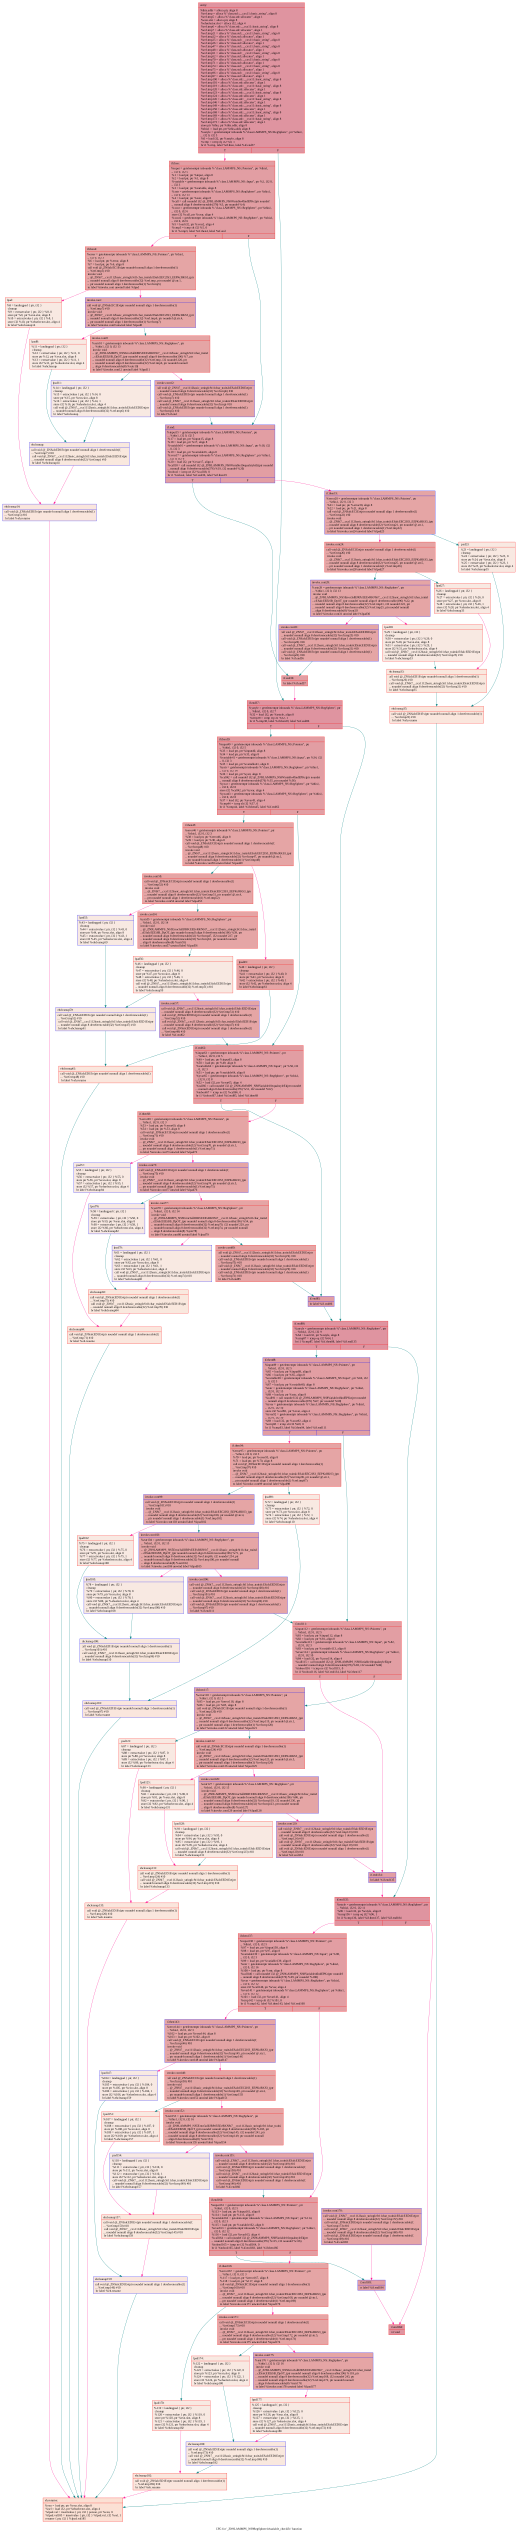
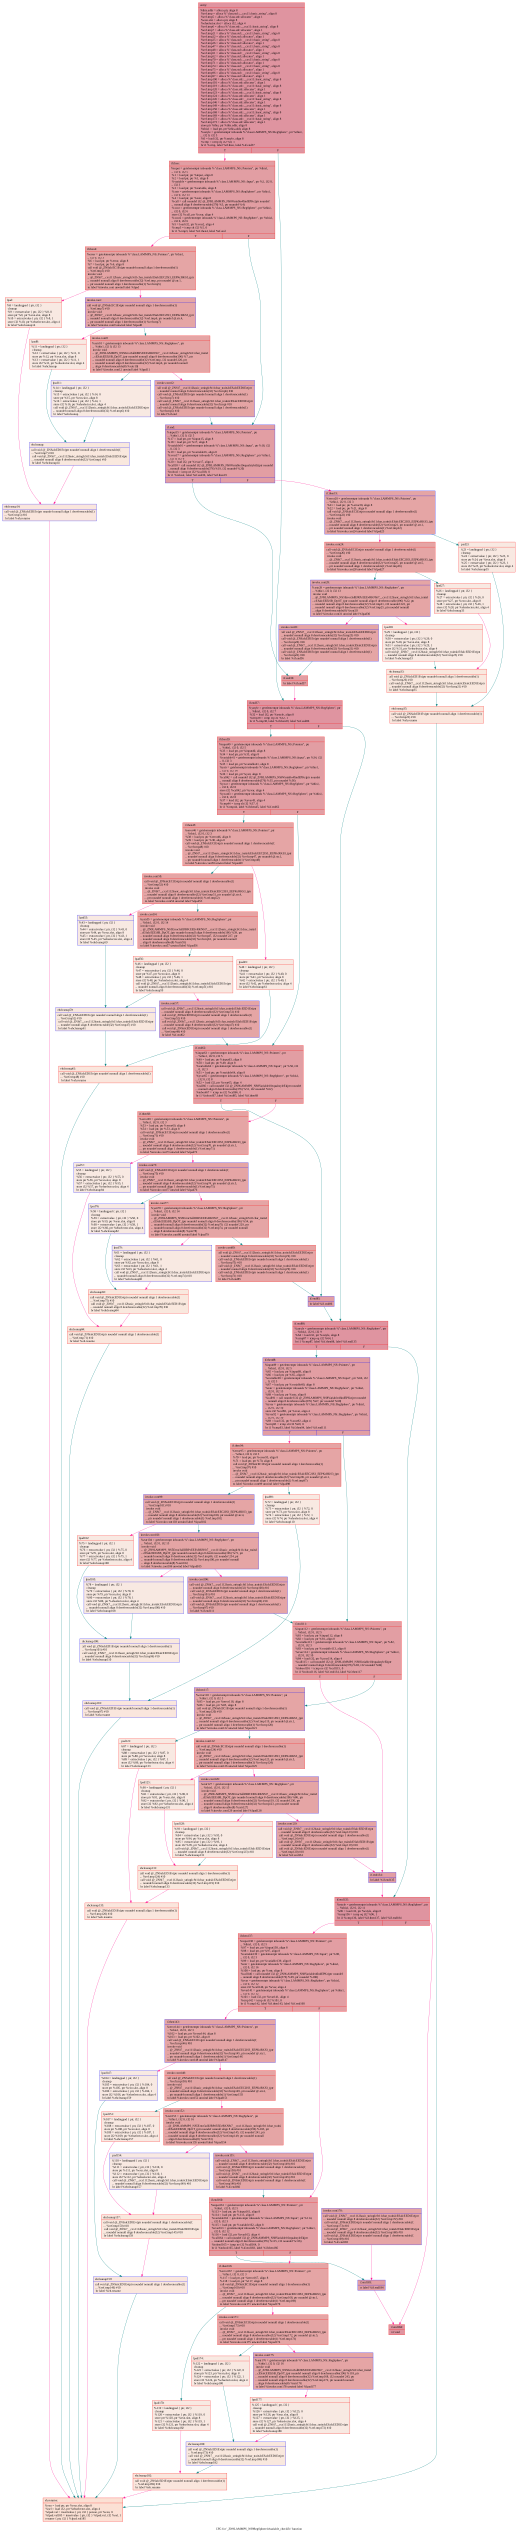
(265, 975) -> (265, 975)
